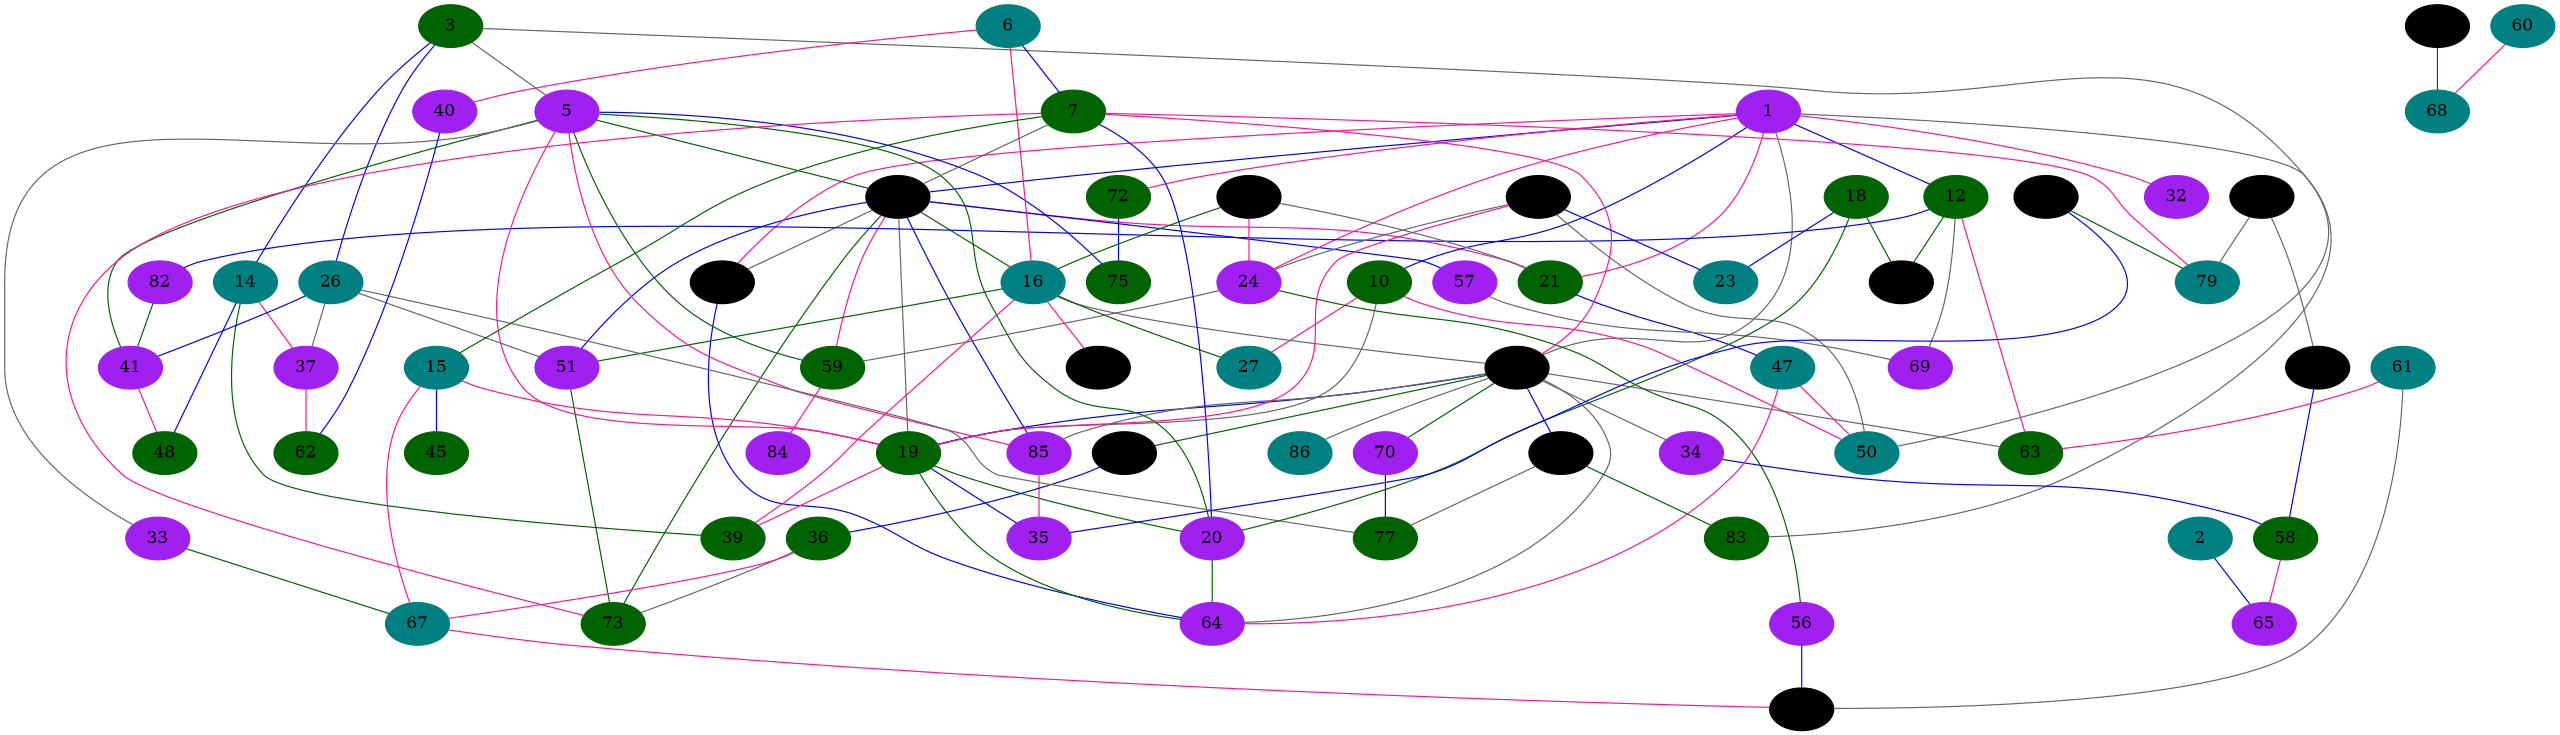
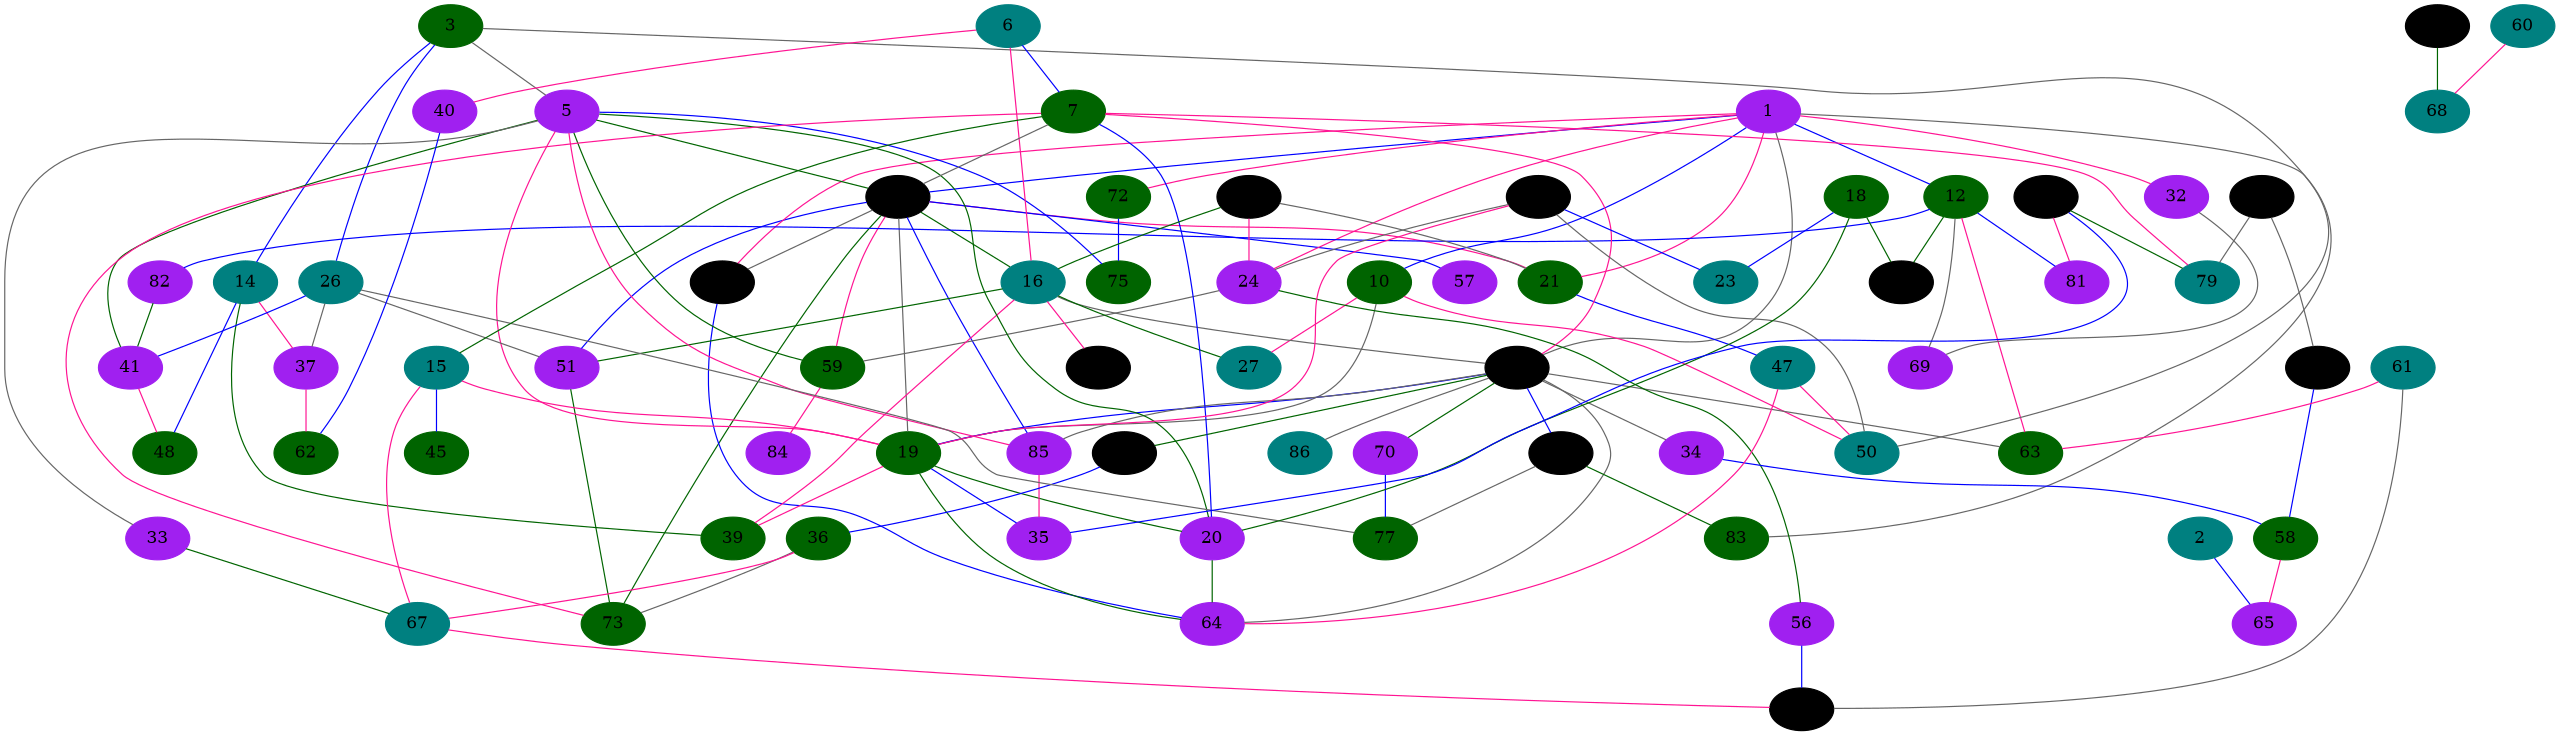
none -> (2077, 282)
(1658, 331) -> (2159, 334)
